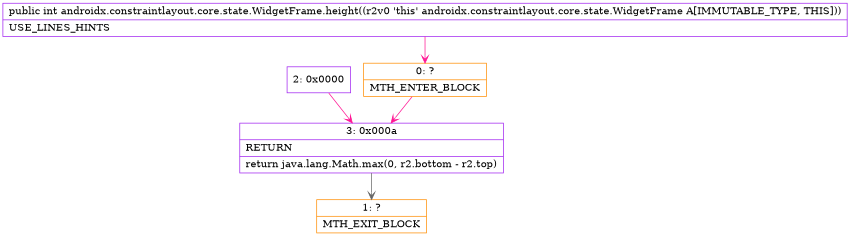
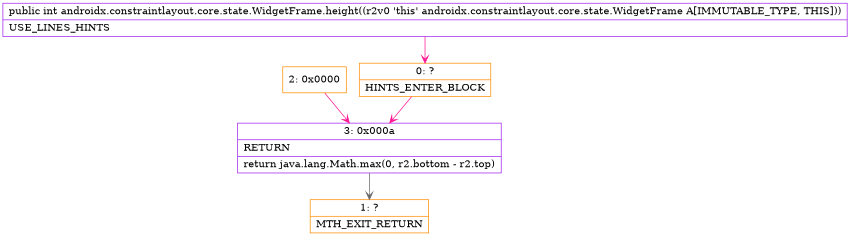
(319, 80) -> (315, 80)
(425, 88) -> (425, 88)
(372, 224) -> (369, 224)
